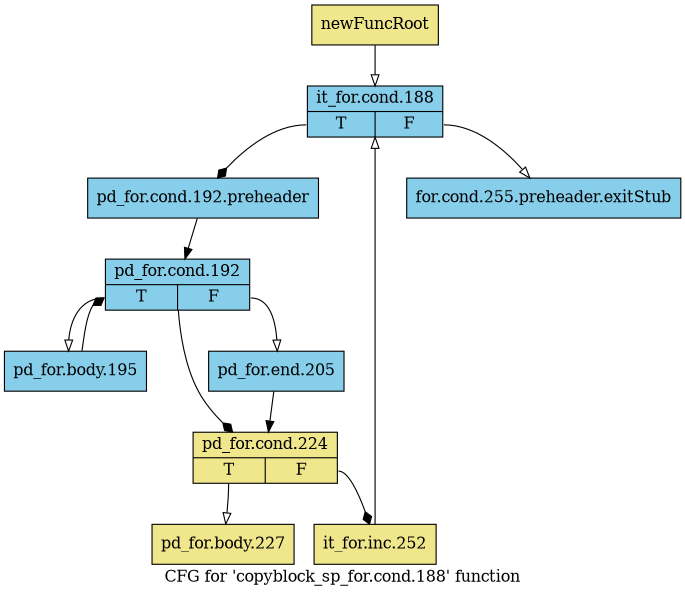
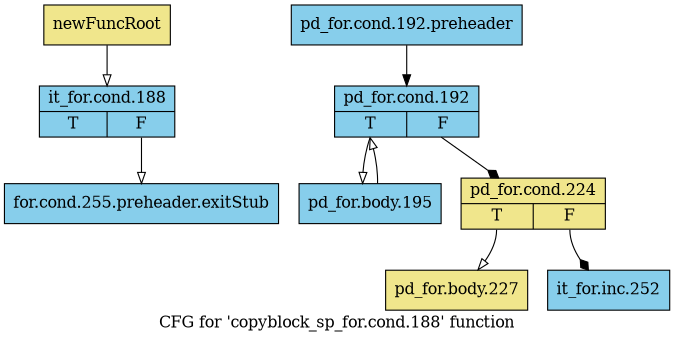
(262, 139) -> none
(86, 328) -> (377, 166)
(375, 336) -> none
(276, 371) -> none
(375, 544) -> (609, 290)
